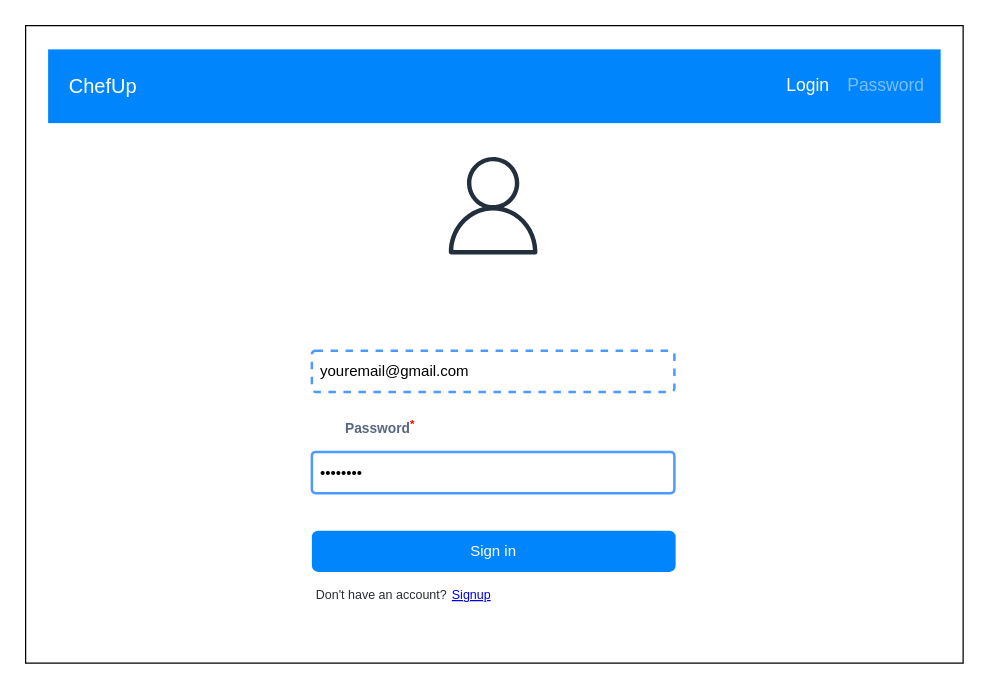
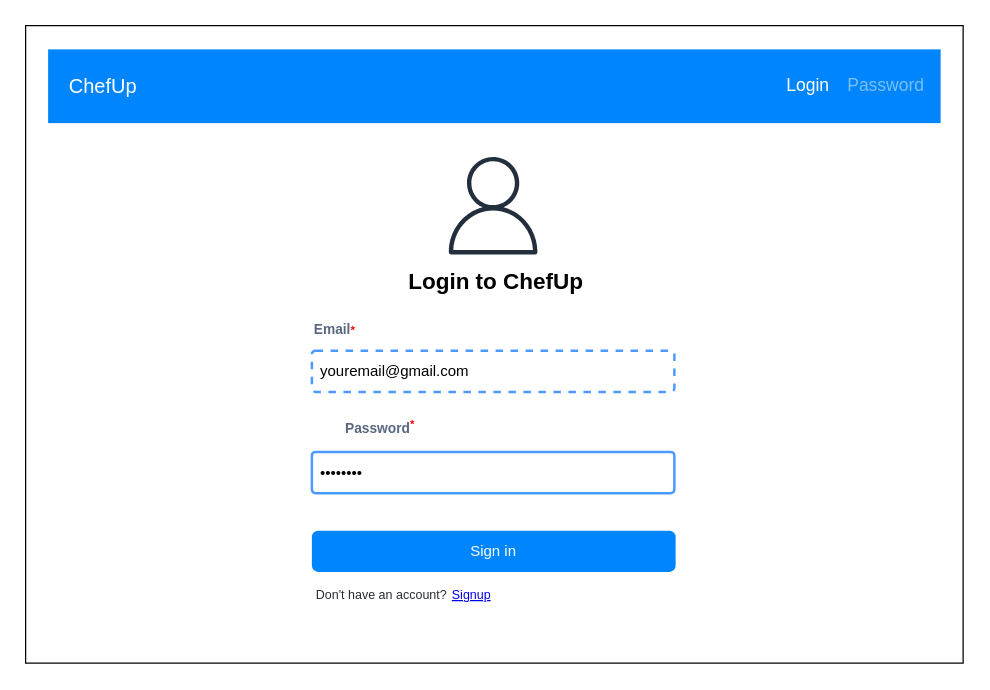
none -> (496, 282)
none -> (462, 332)
